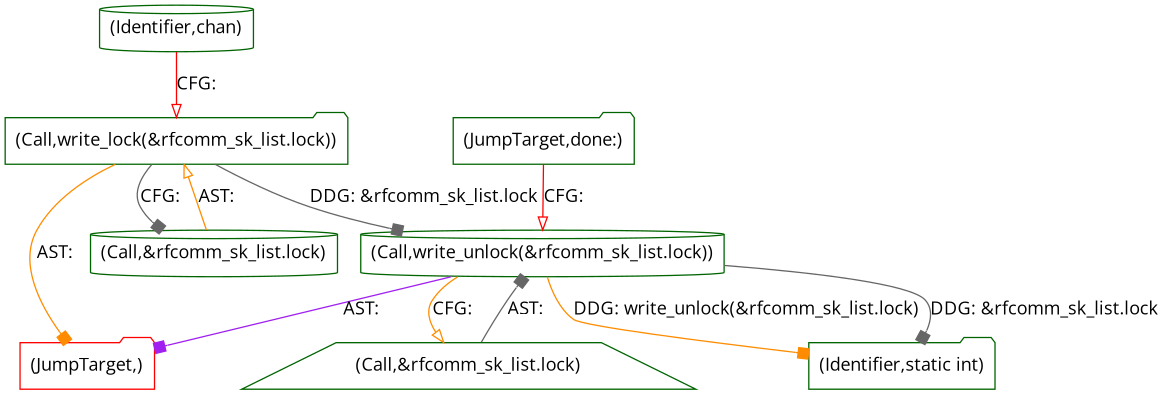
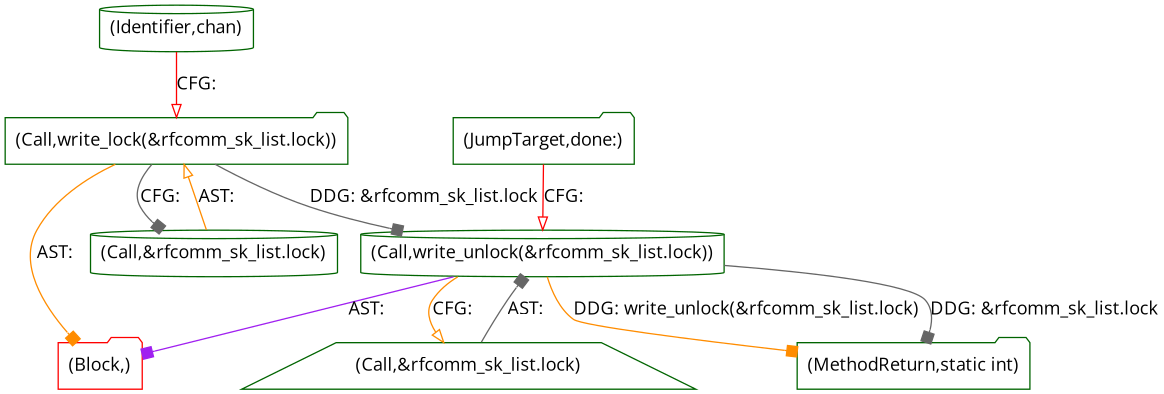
(87, 366) -> (100, 366)
(902, 366) -> (914, 366)
